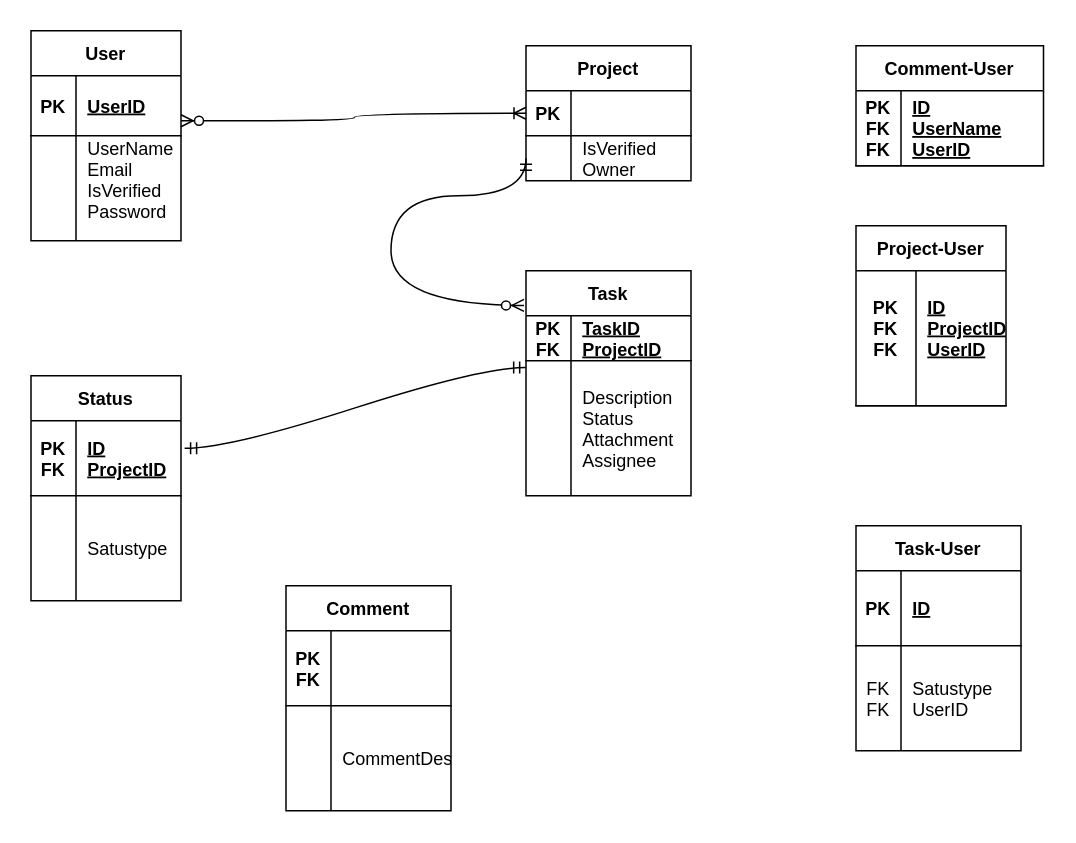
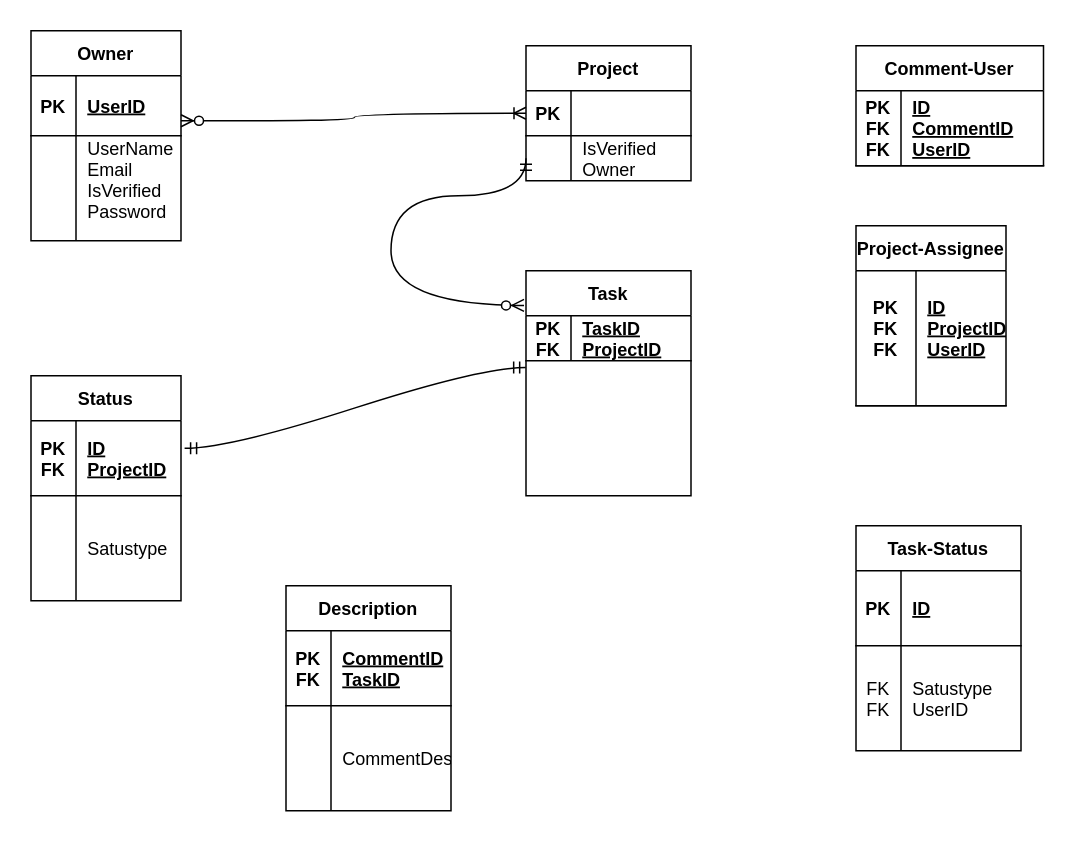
(105, 54) -> (105, 54)
(922, 108) -> (922, 108)
(930, 249) -> (930, 249)
(631, 428) -> none
(938, 549) -> (938, 549)
(368, 609) -> (368, 609)
none -> (391, 668)
